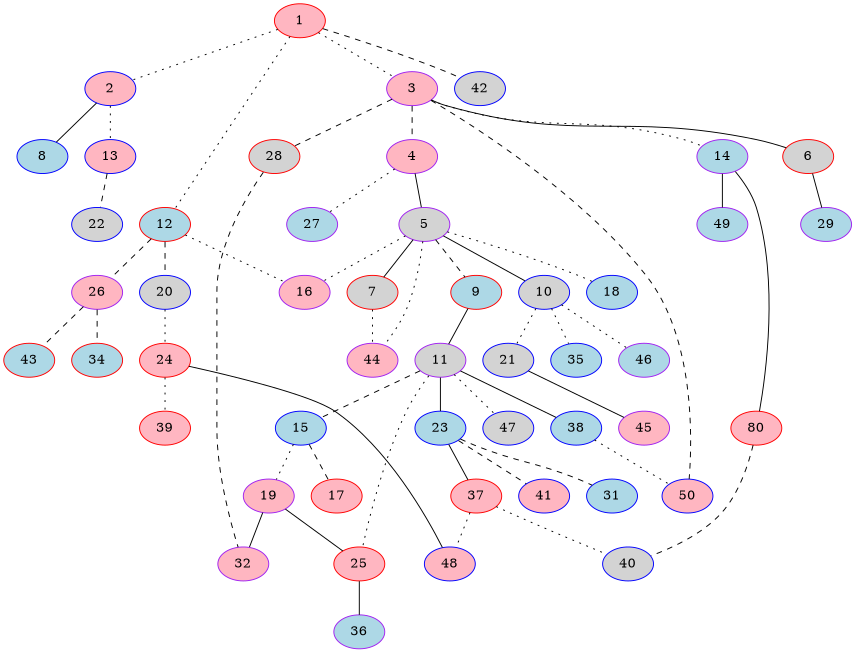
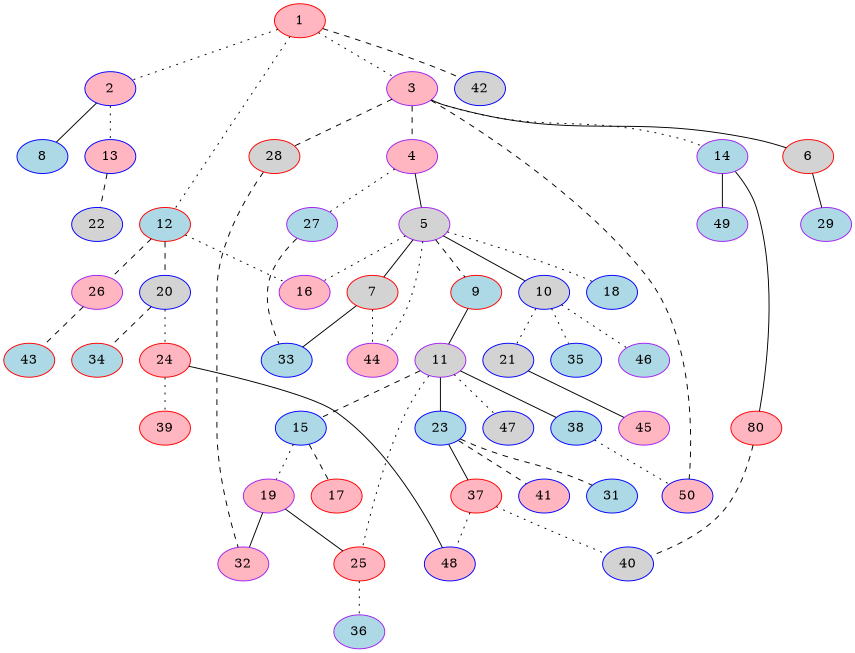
(97, 326) -> (131, 326)
none -> (287, 360)
(359, 598) -> (359, 598)
